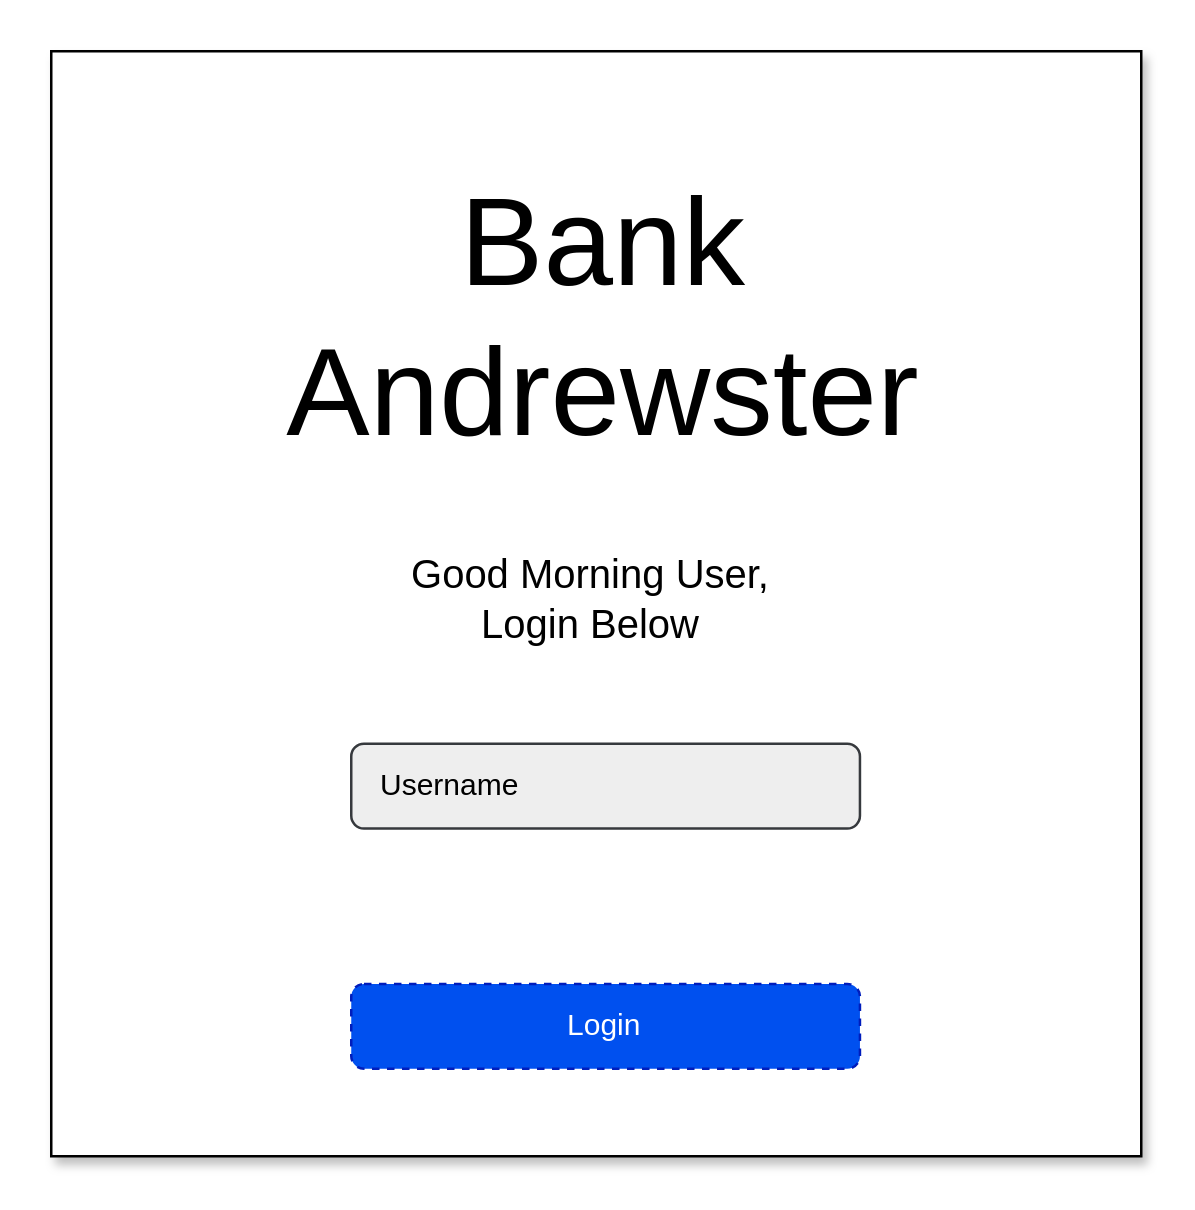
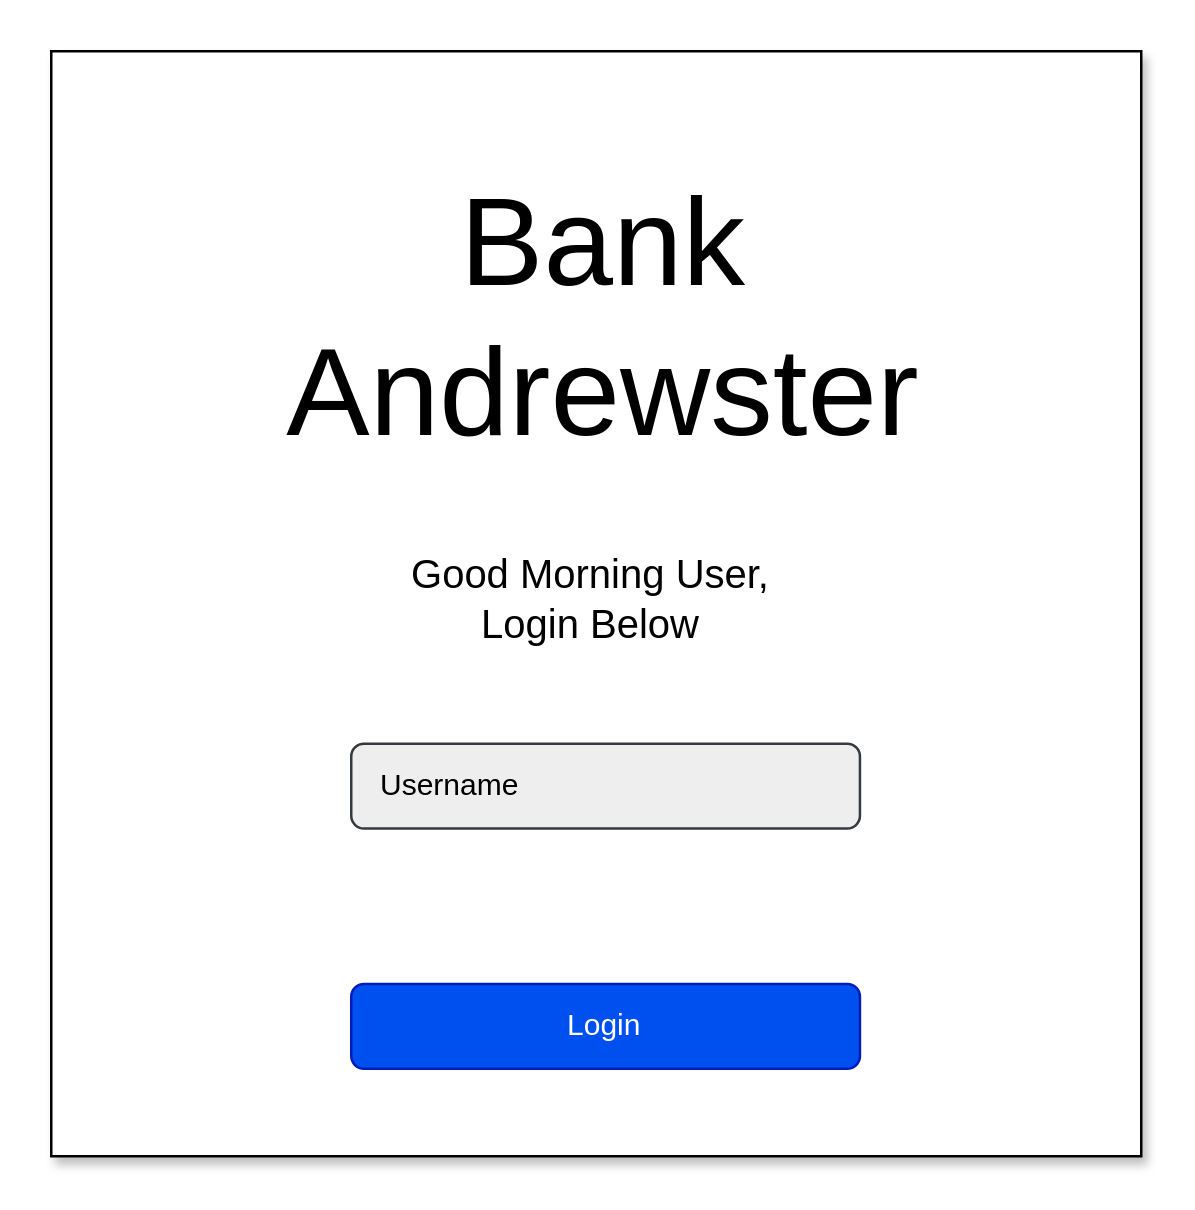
(606, 1026) -> (606, 1026)
